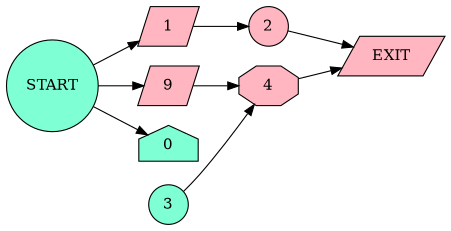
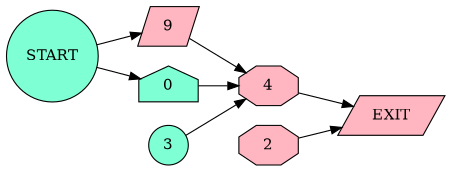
(168, 26) -> none
(269, 26) -> (269, 145)
none -> (213, 86)
